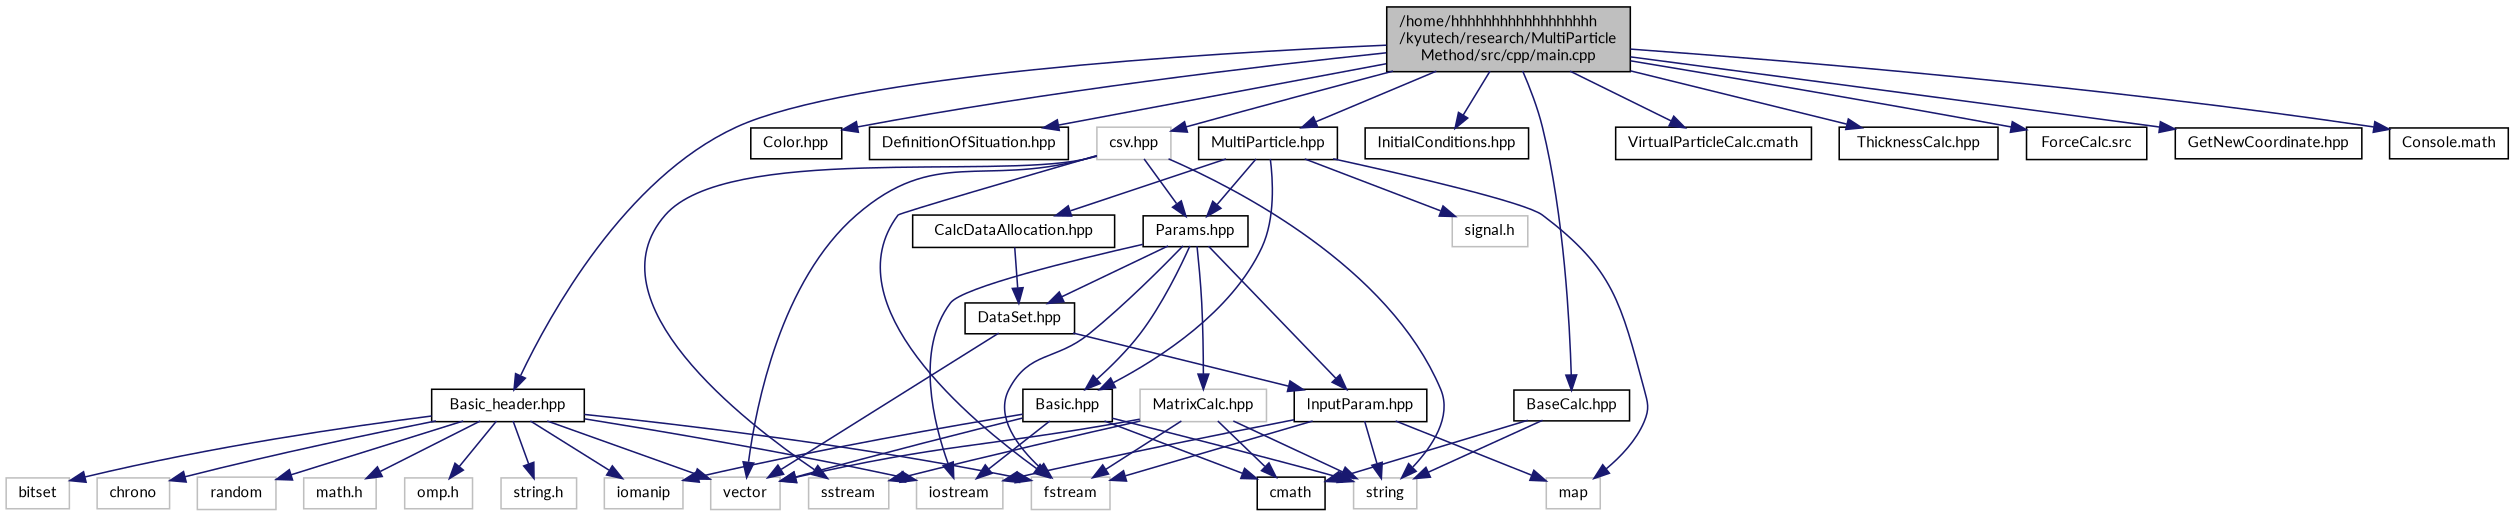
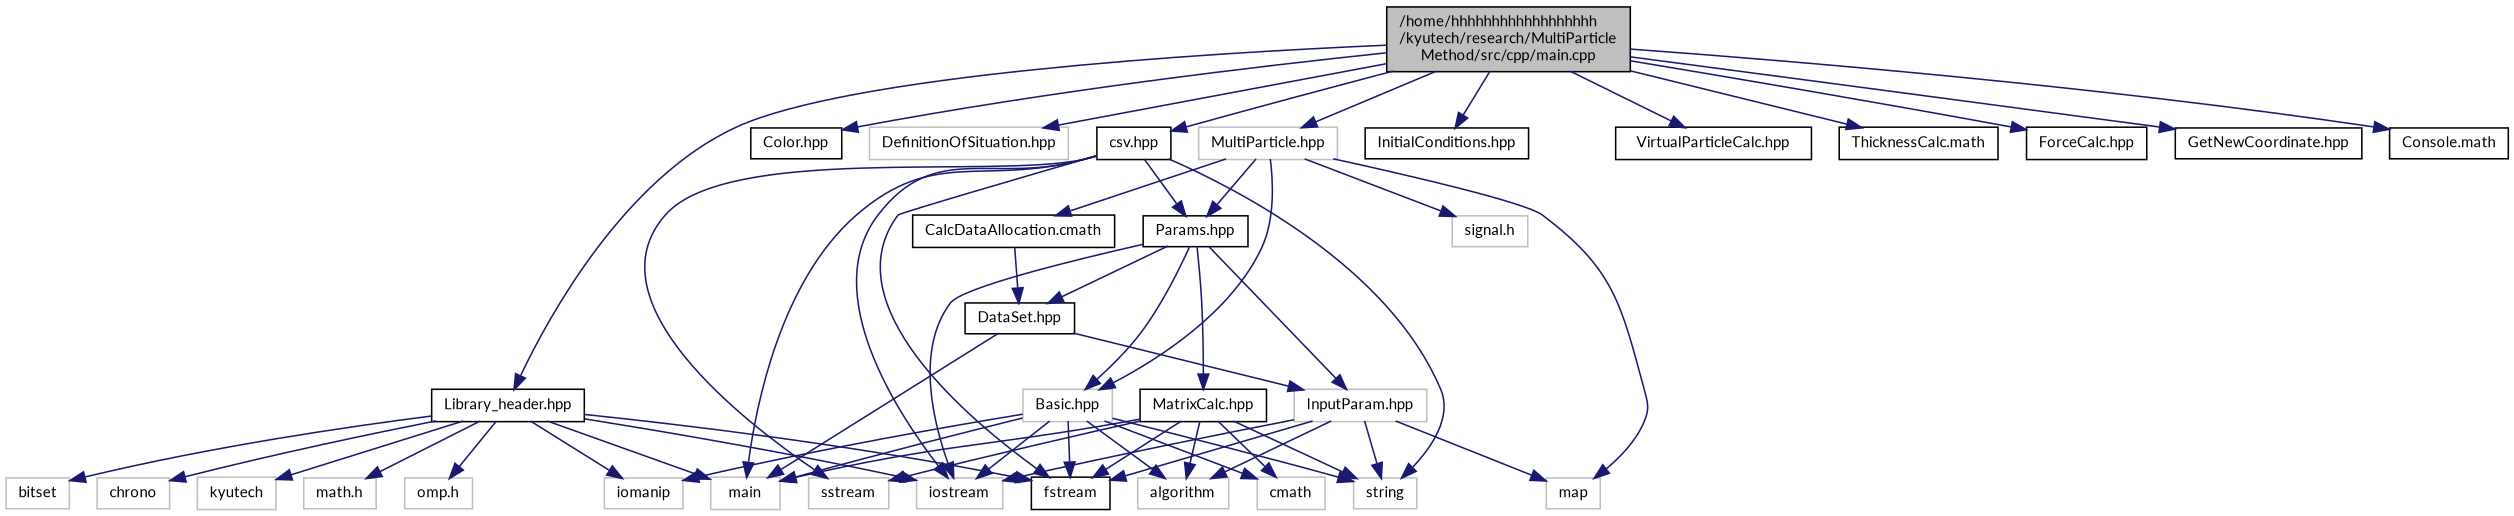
(969, 143) -> (969, 143)
(1134, 143) -> (1134, 143)
(1268, 143) -> (1268, 143)
(1714, 143) -> (1714, 143)
(1919, 143) -> (1919, 143)
(2087, 143) -> (2087, 143)
(1014, 231) -> (1014, 231)
none -> (869, 233)
(1063, 350) -> (1069, 448)
(508, 405) -> (508, 405)
(1068, 405) -> (1068, 405)
(1203, 405) -> (1203, 405)
(1361, 405) -> (1361, 405)
(1572, 405) -> none
(237, 493) -> (237, 493)
(539, 493) -> none
(745, 493) -> (745, 493)
(1071, 493) -> (1071, 493)
none -> (1183, 493)
(1291, 493) -> (1291, 493)
